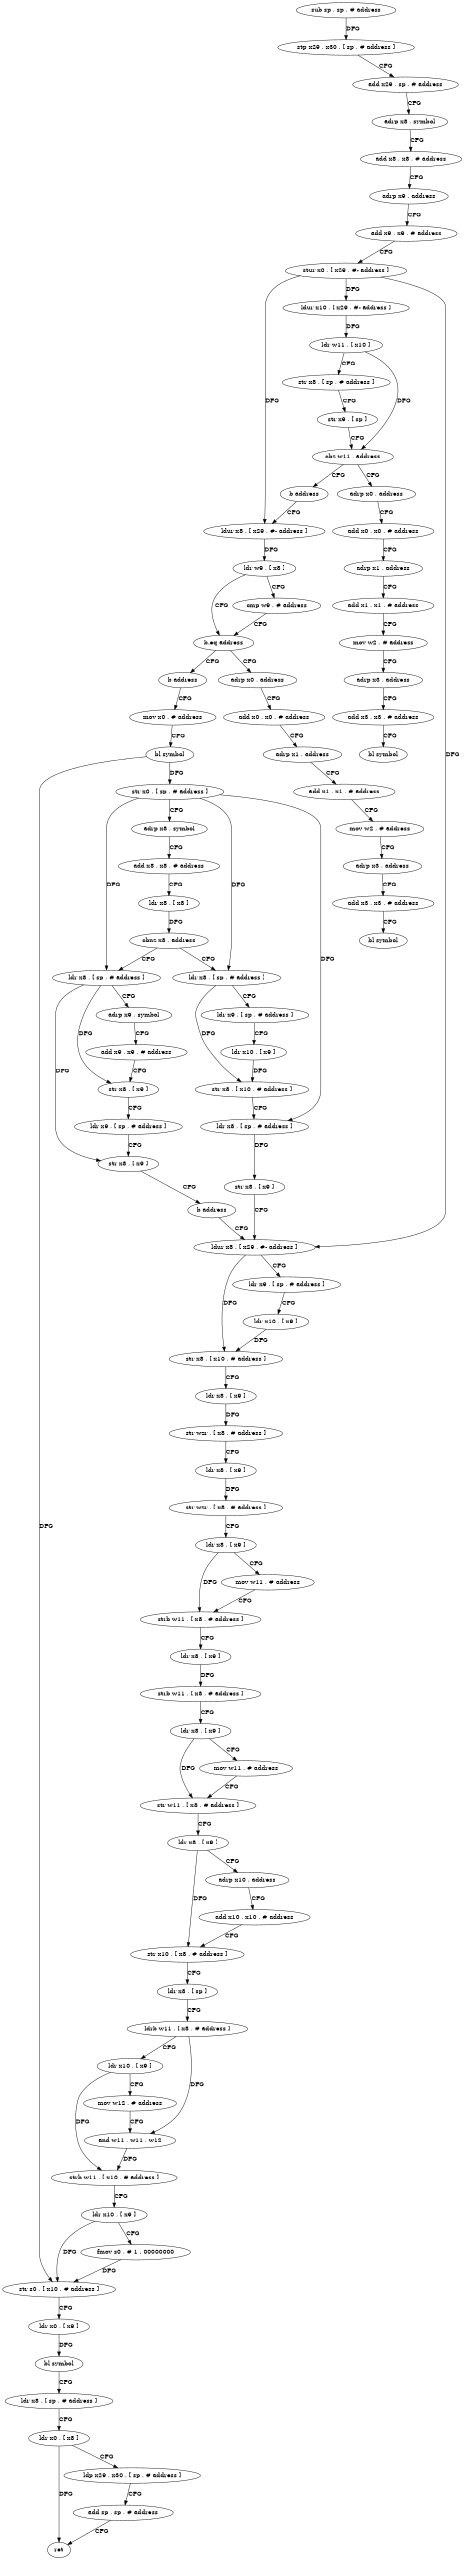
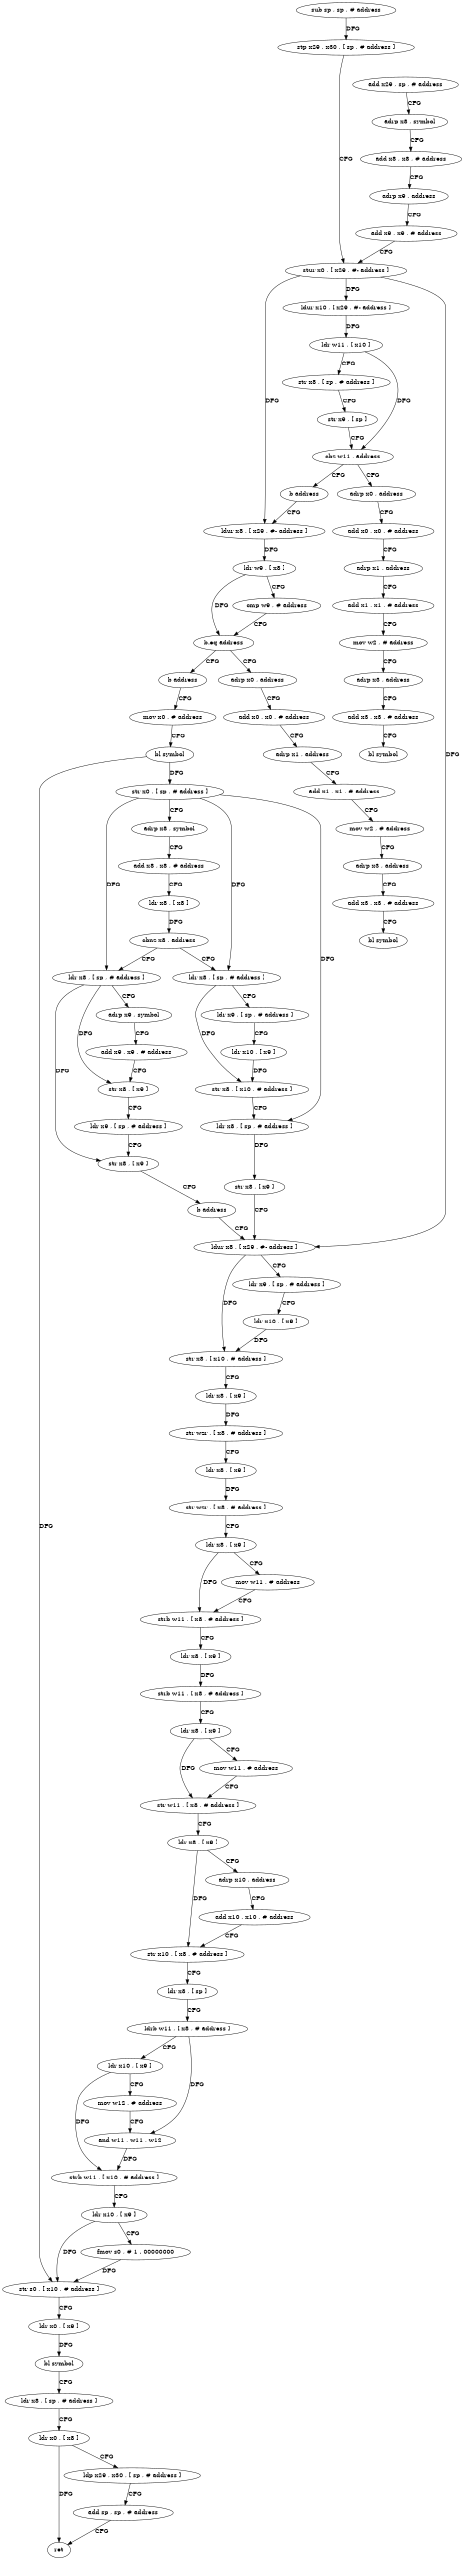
(374, 65) -> (339, 157)
(222, 606) -> (222, 606)
